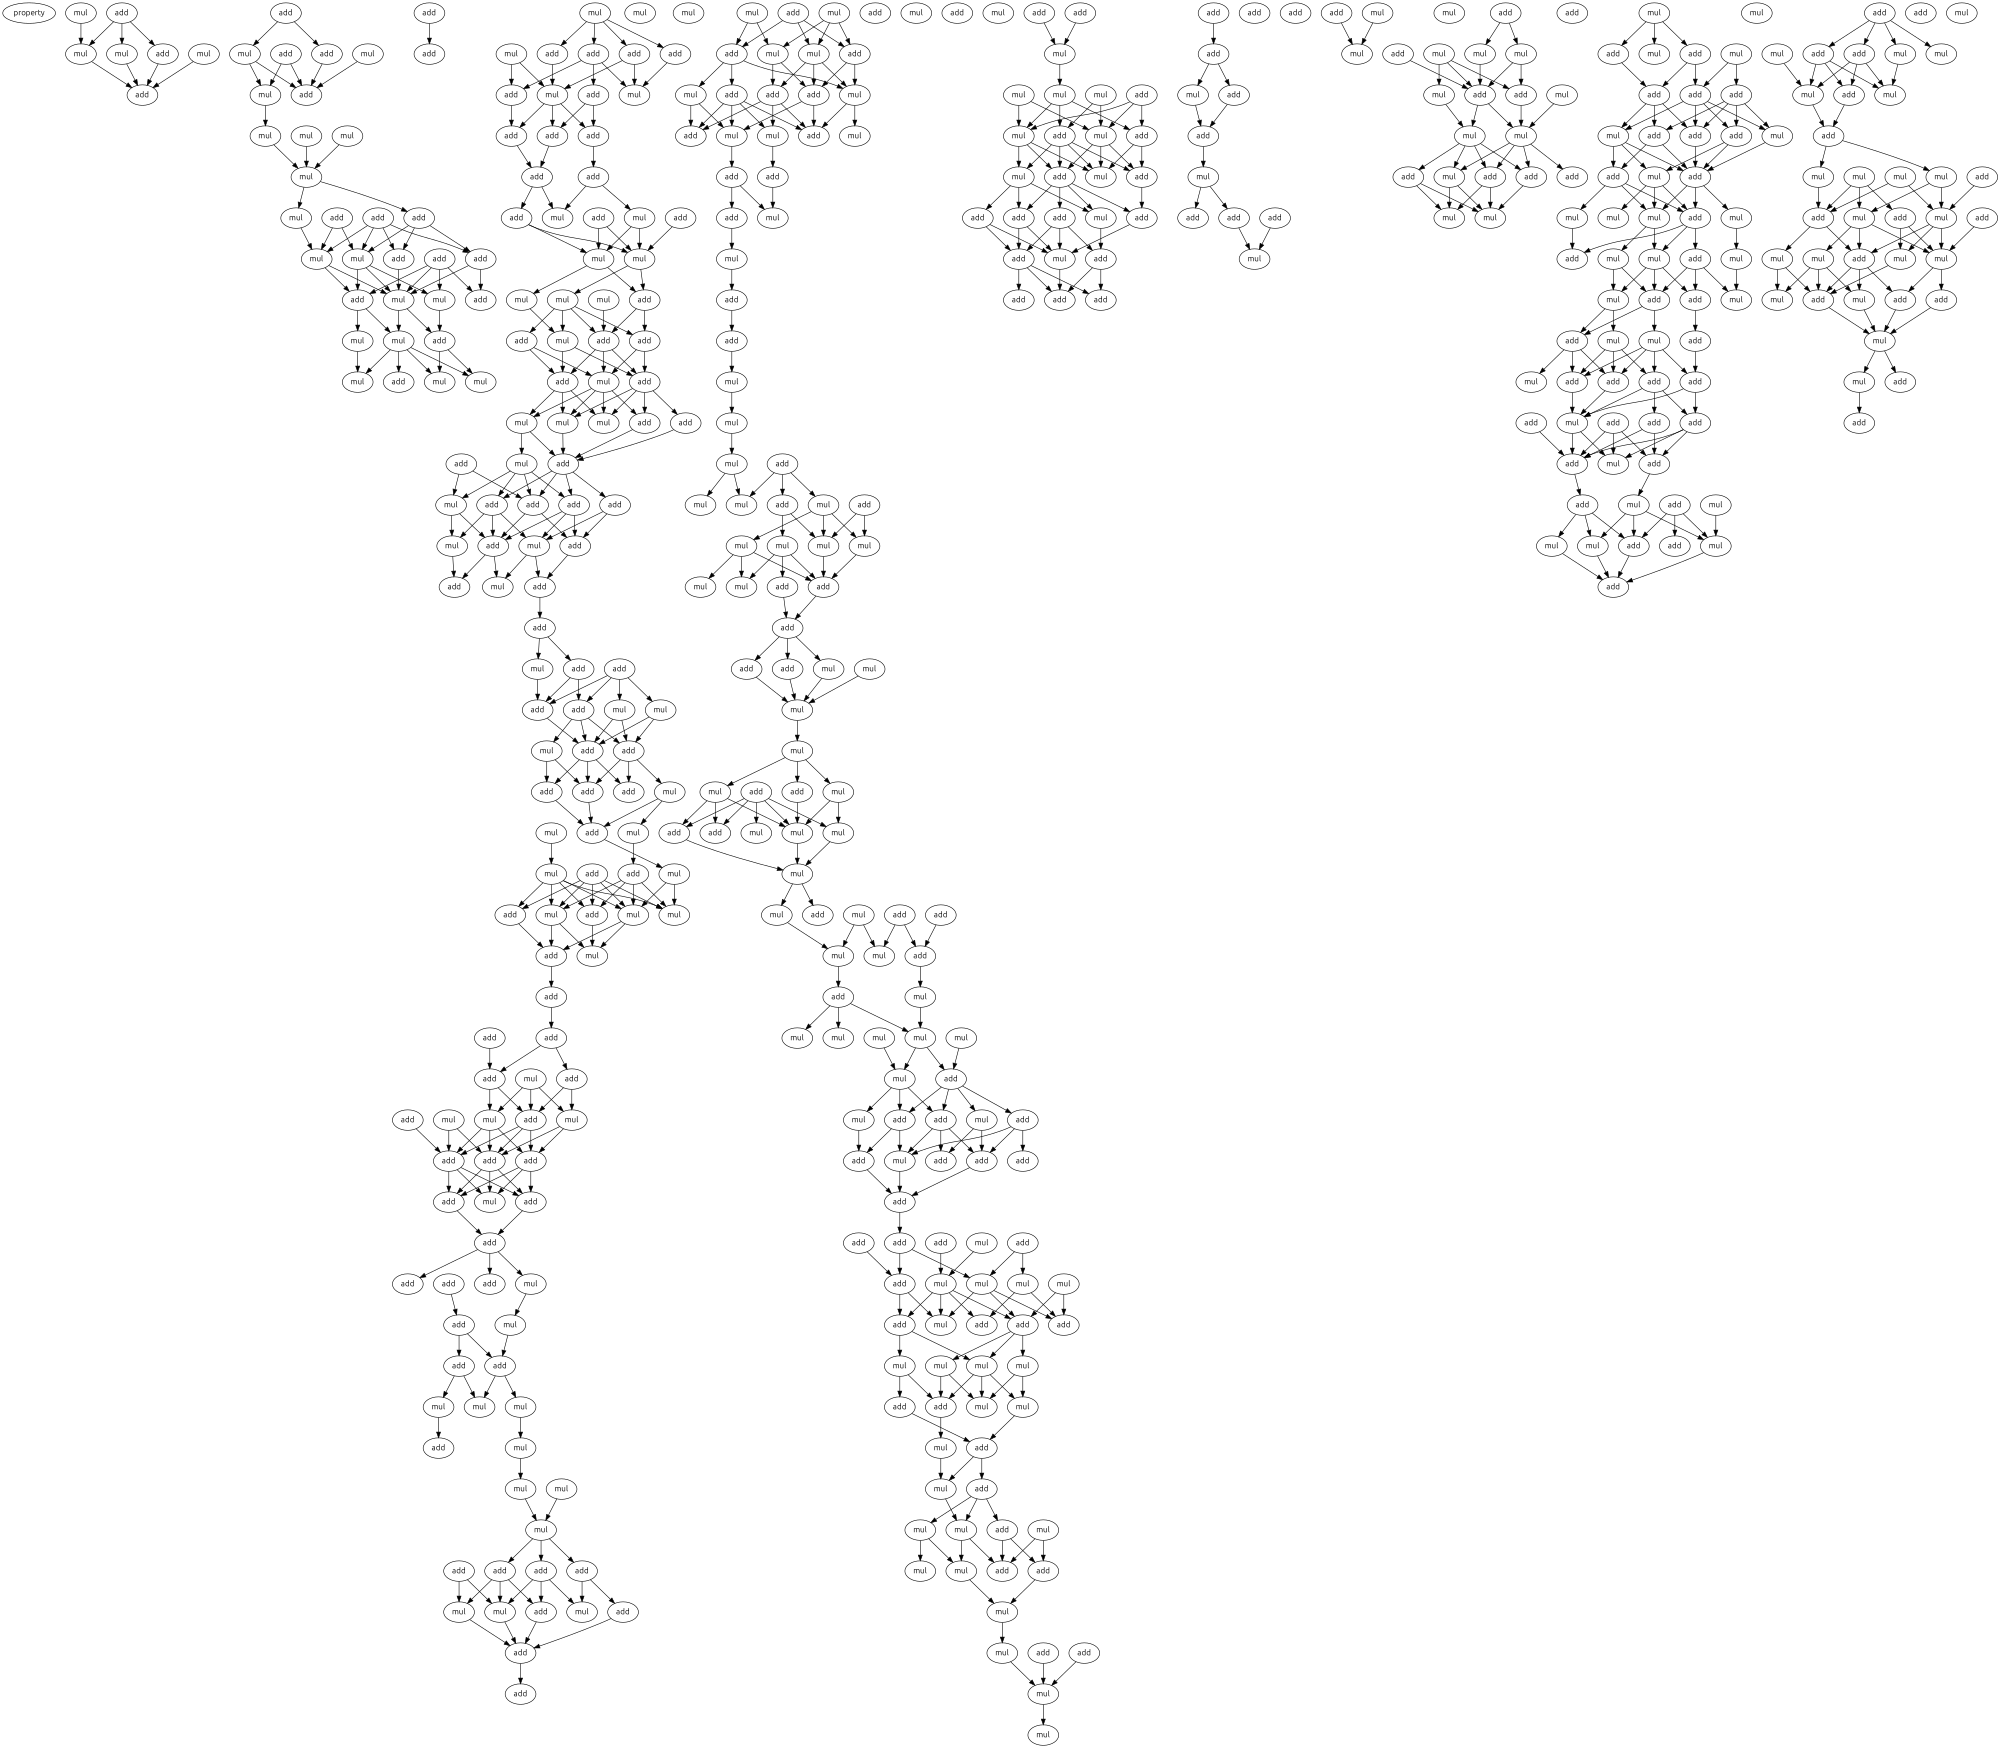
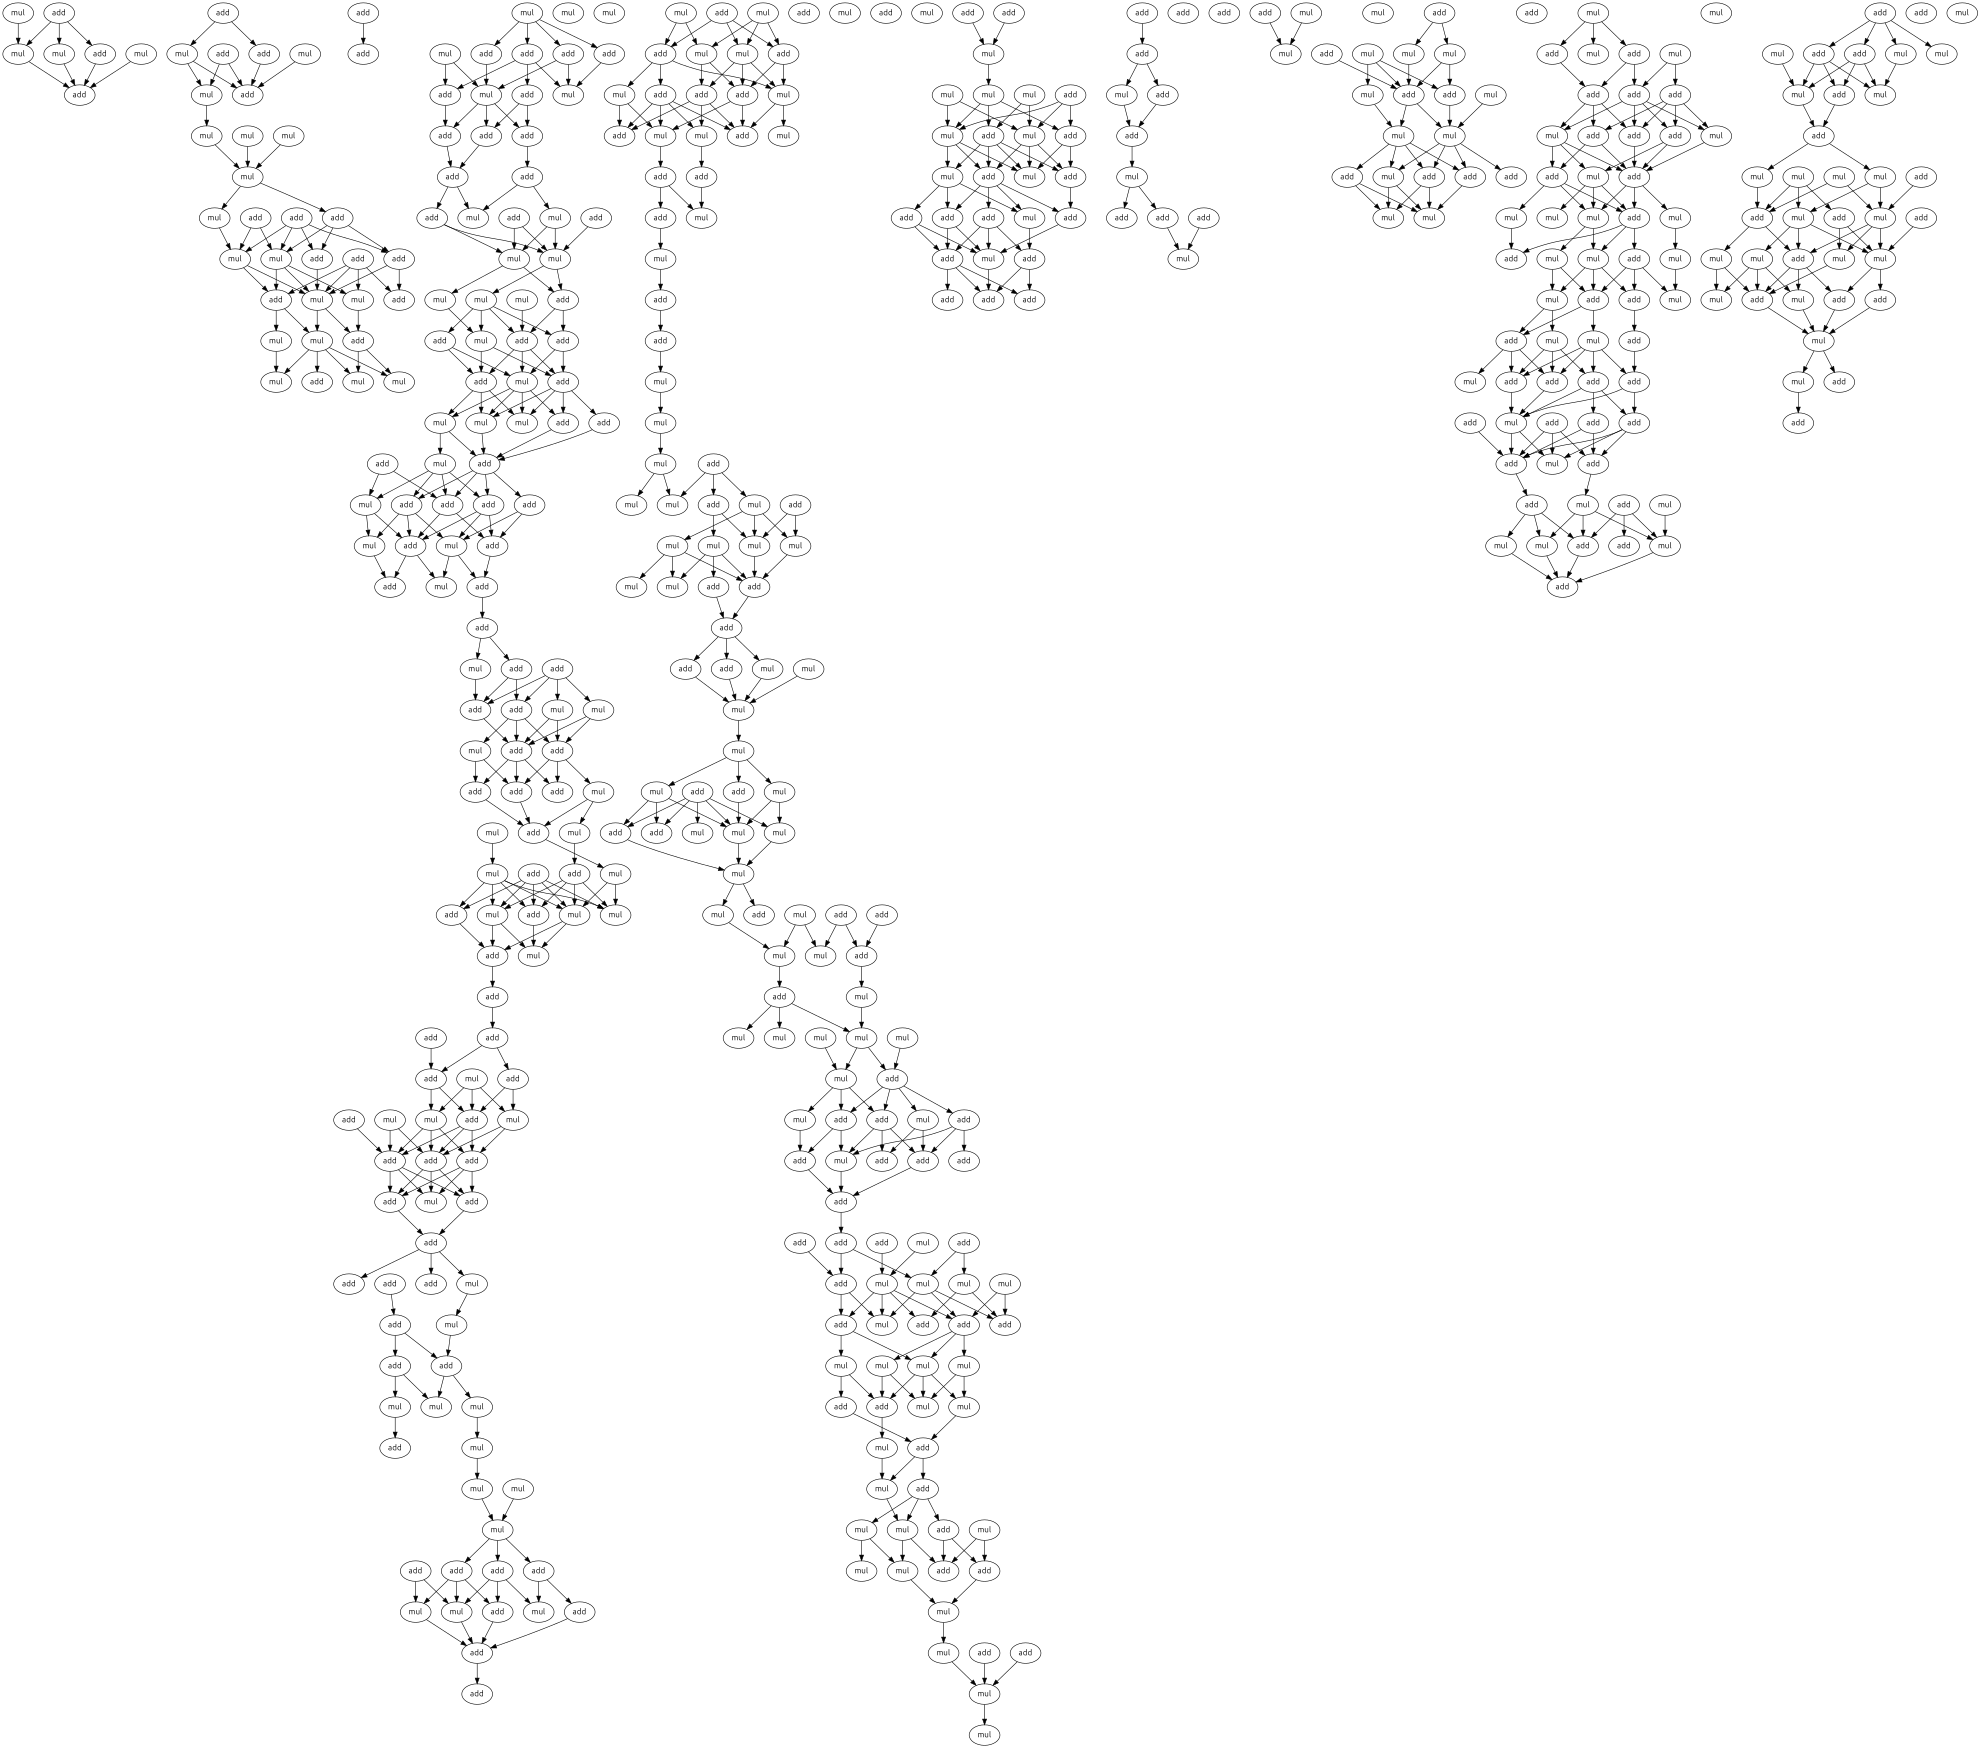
(29, 13) -> none
